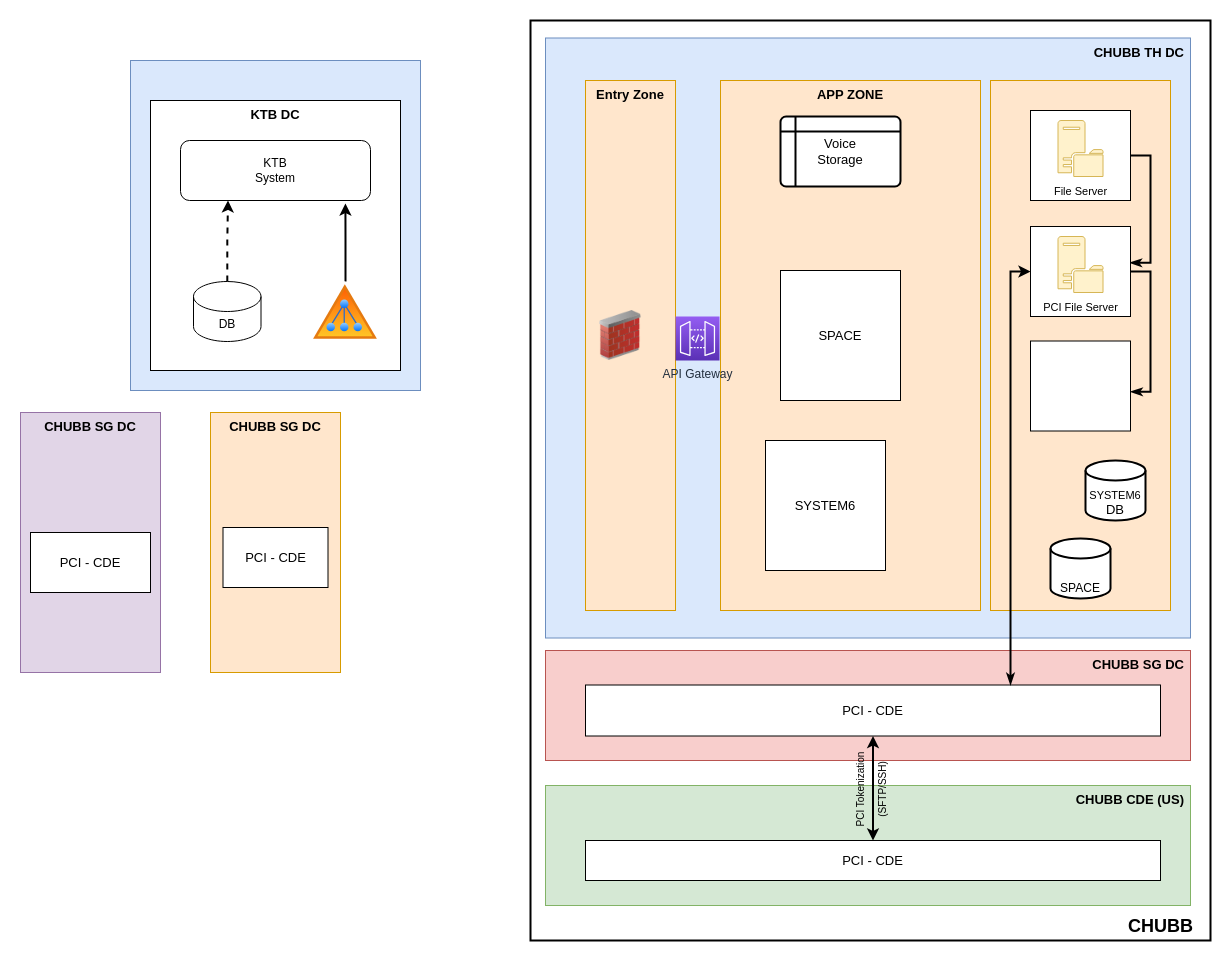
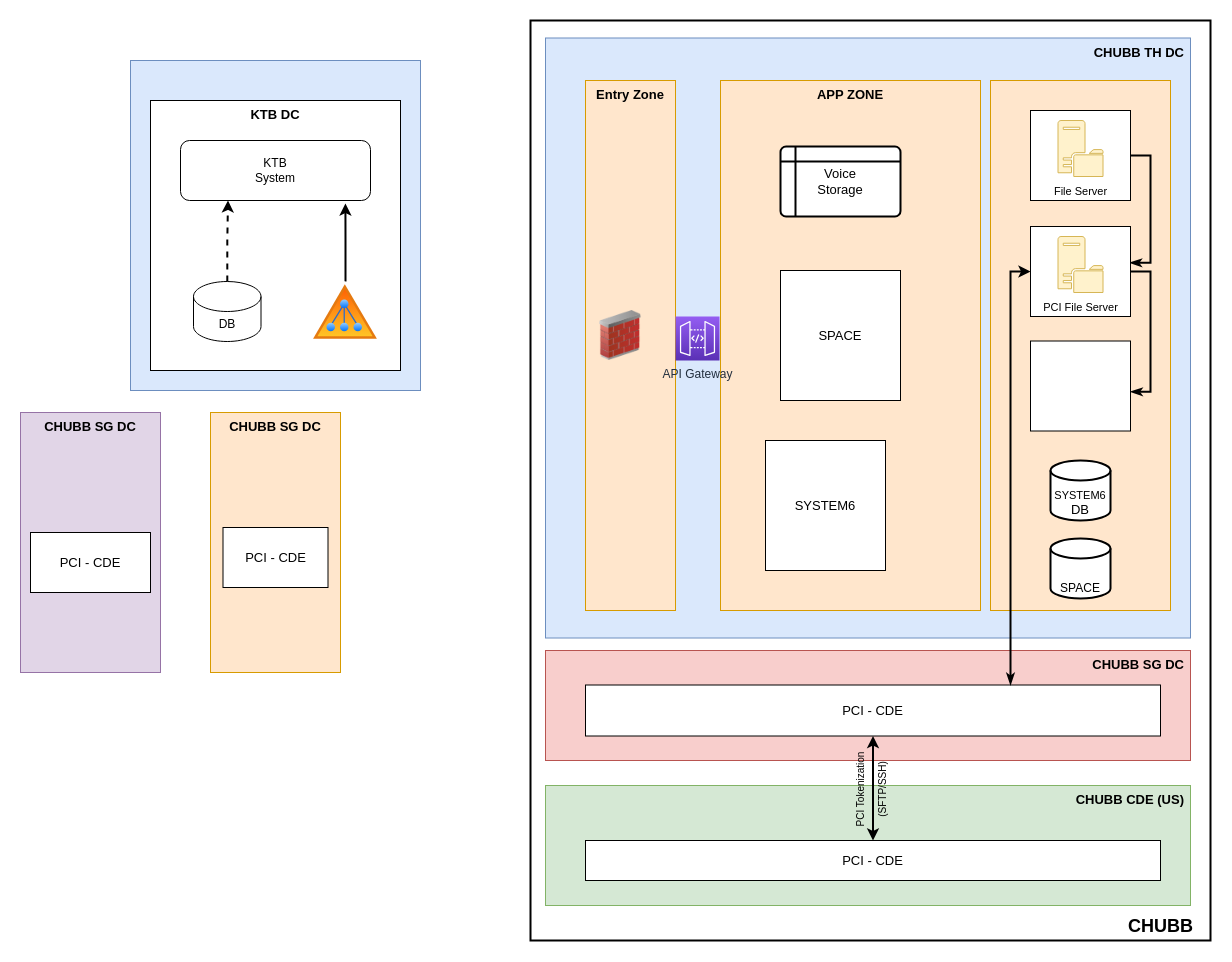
(841, 152) -> (841, 182)
(1116, 491) -> (1081, 491)
